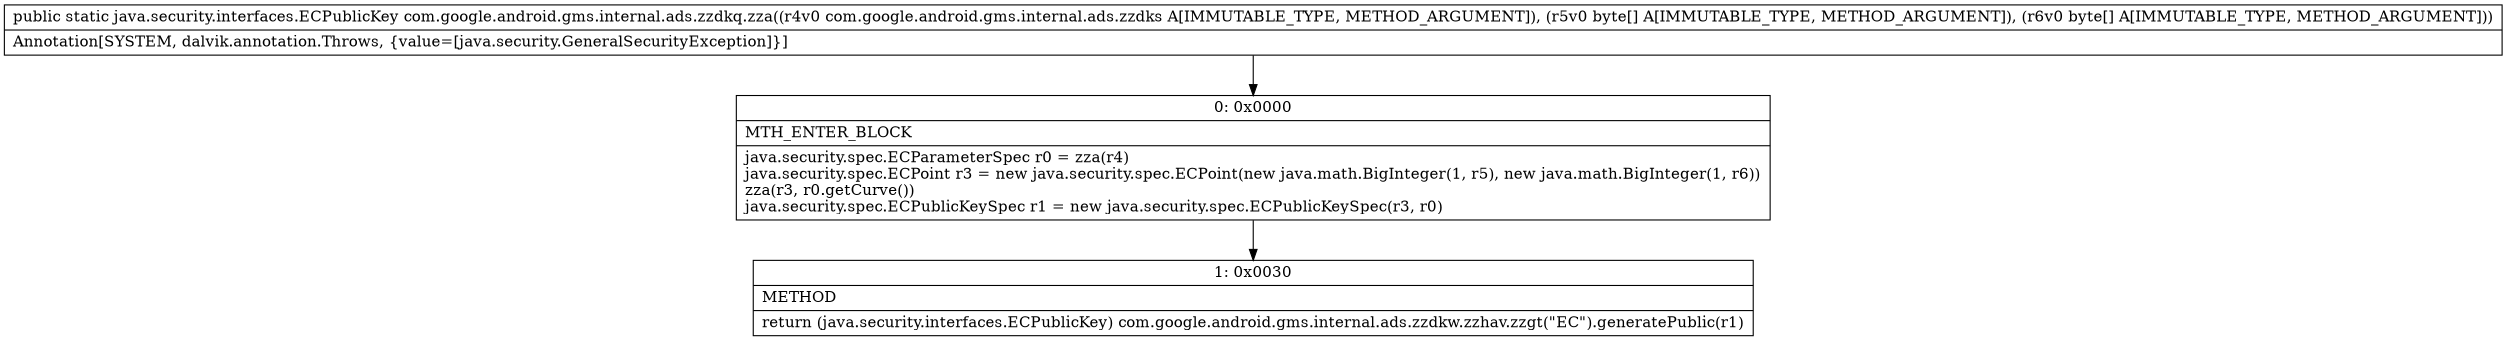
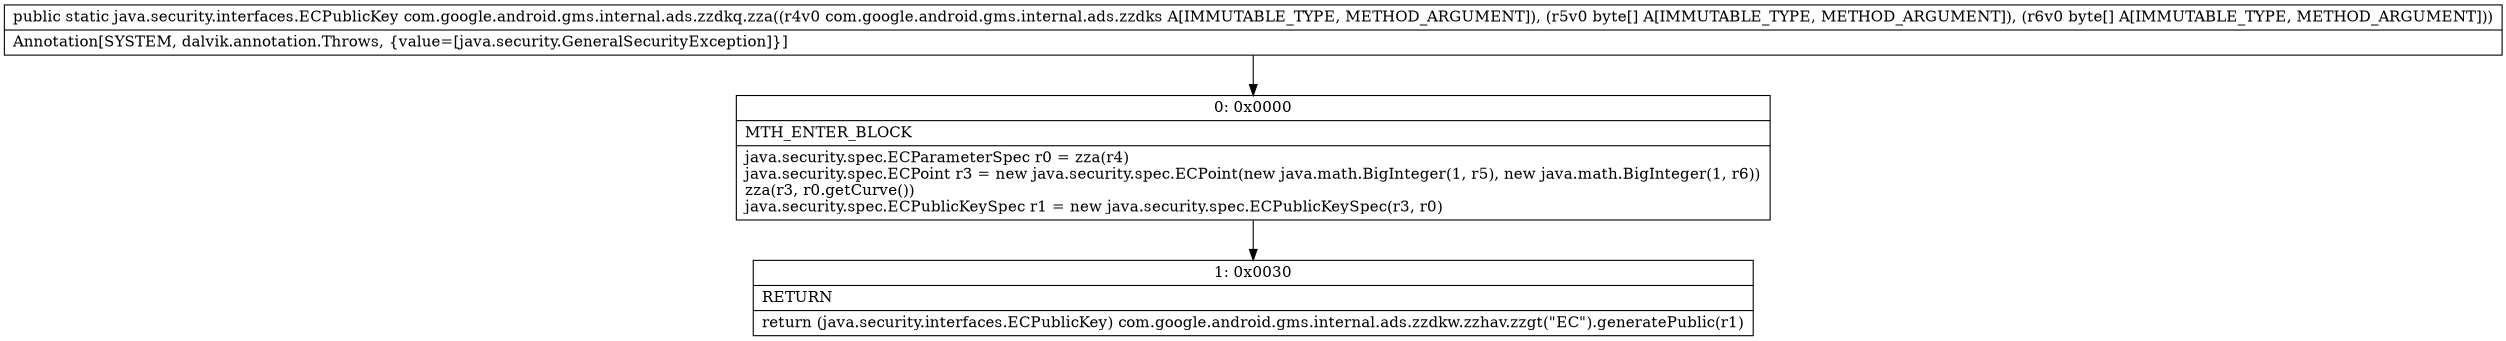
(800, 297) -> (797, 297)
